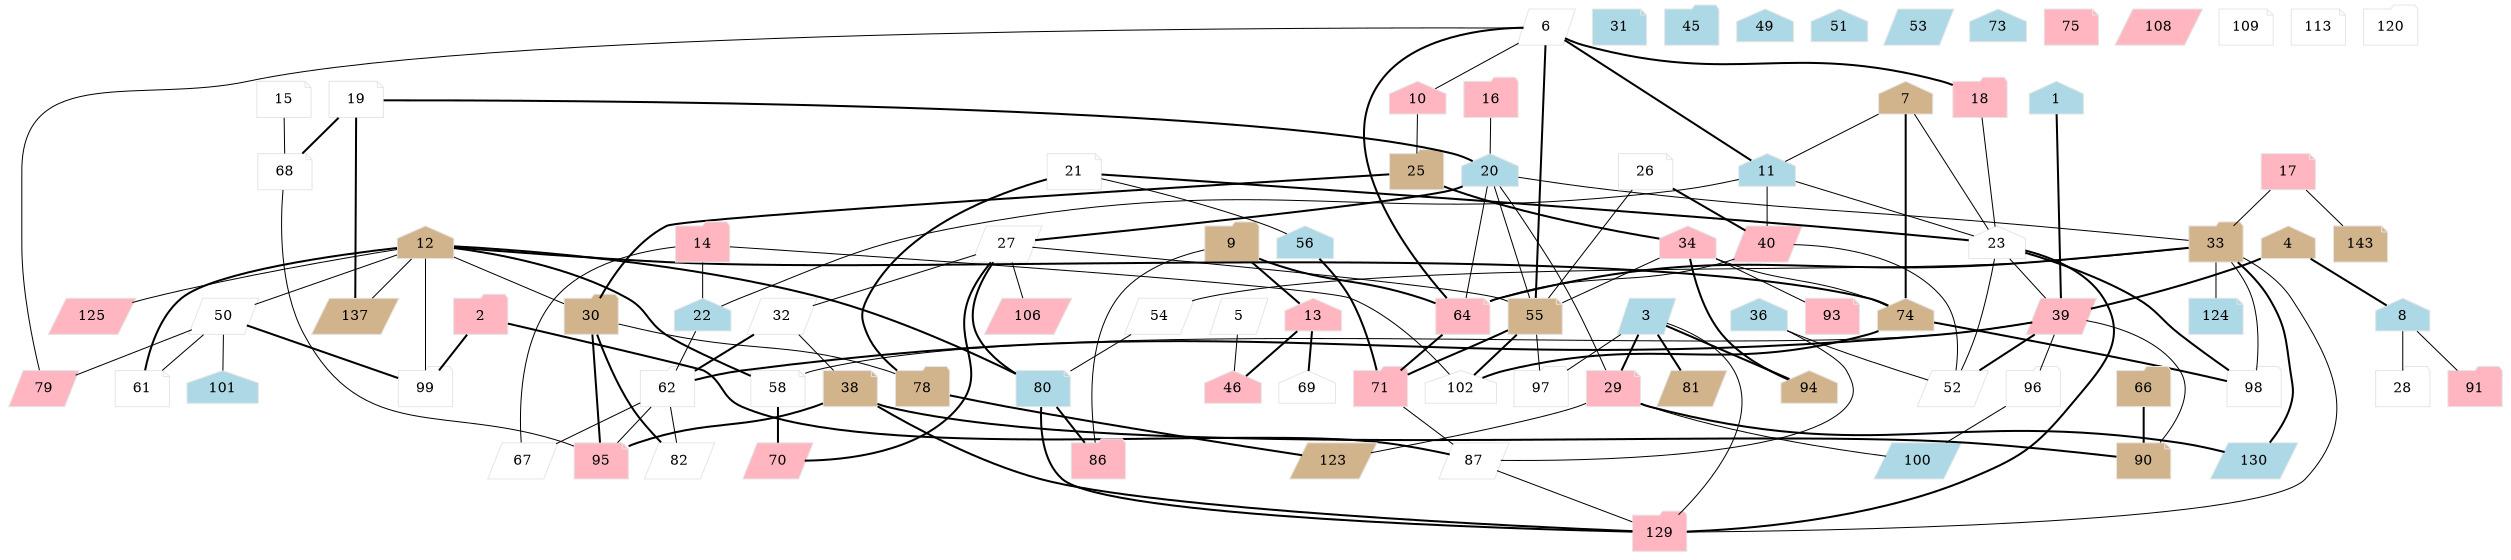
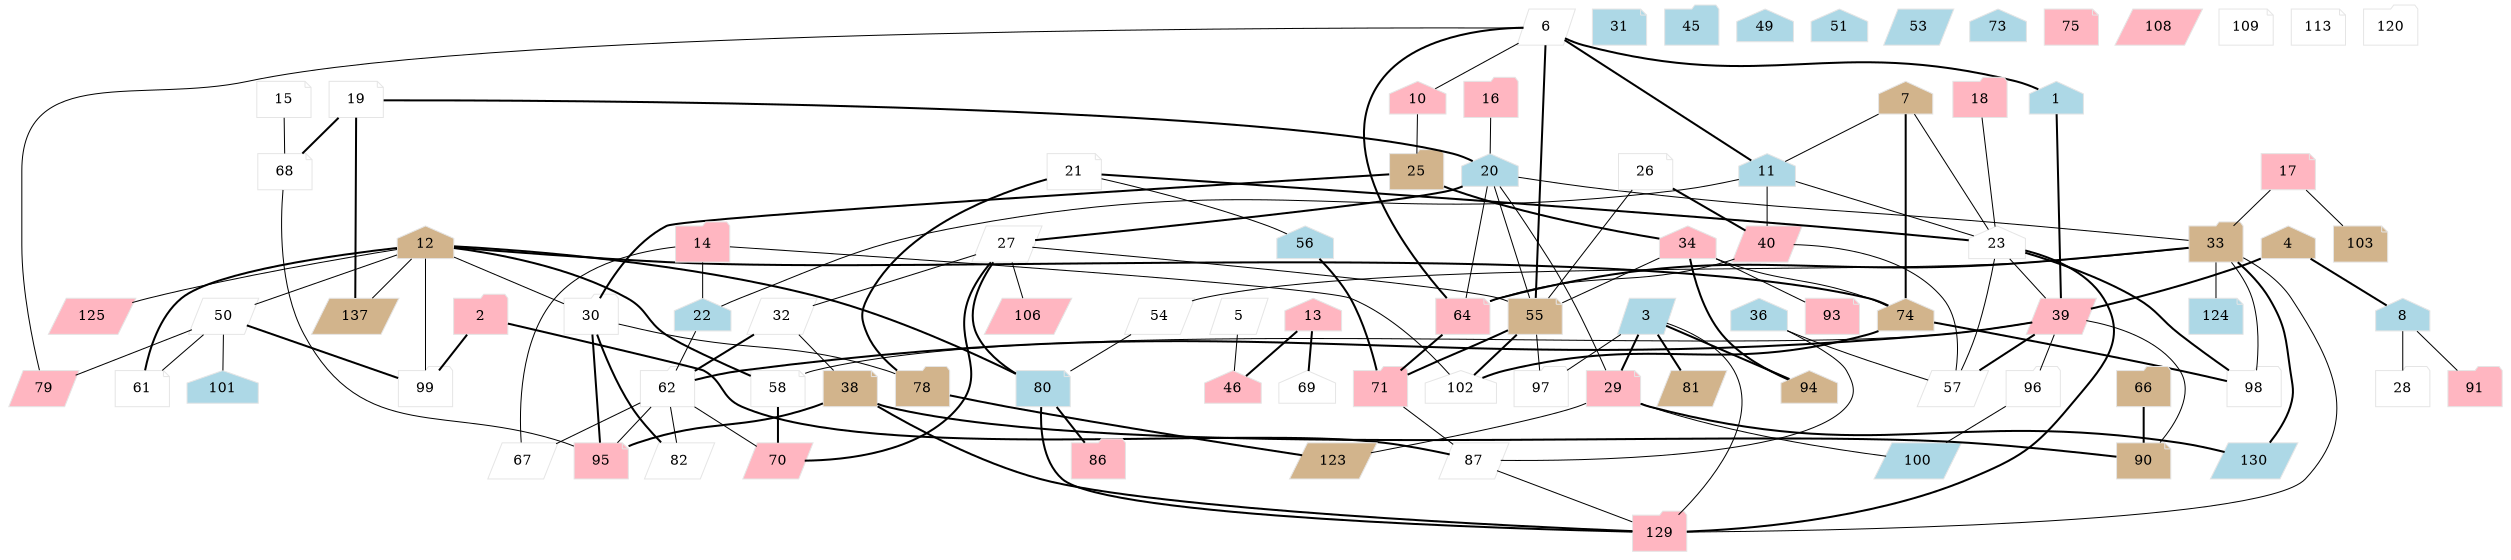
(1759, 64) -> (1802, 64)
(1232, 244) -> none
(2361, 244) -> (2361, 244)
(591, 316) -> (591, 316)
(1953, 389) -> (1953, 389)
none -> (732, 431)
